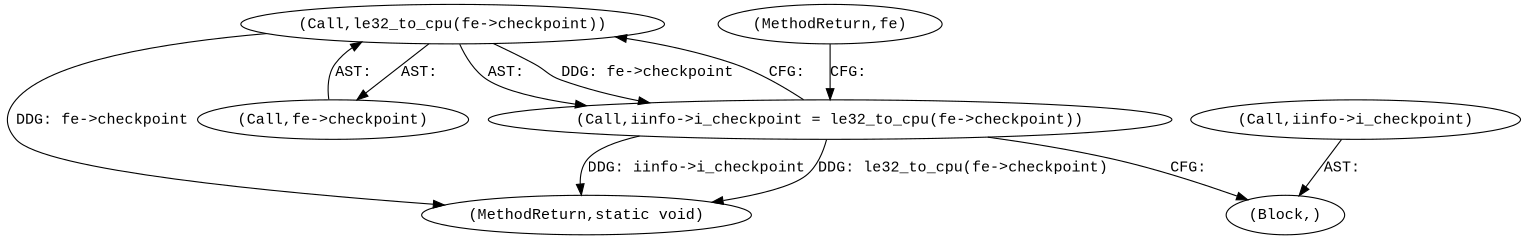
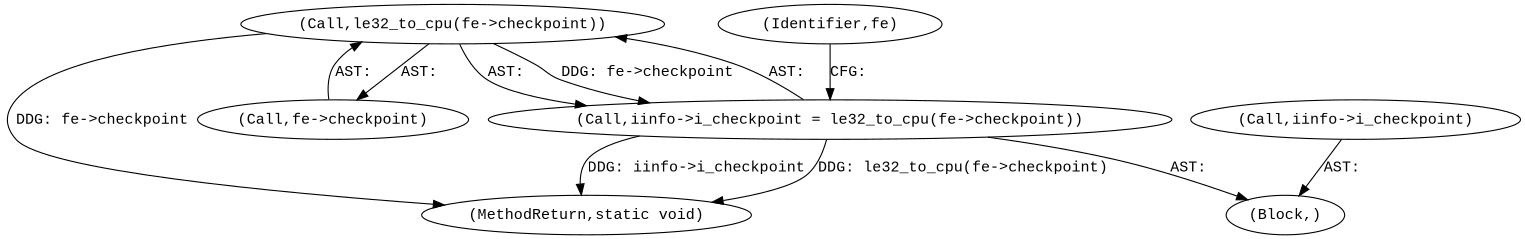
(830, 24) -> (830, 24)
(792, 72) -> (792, 72)
(1193, 167) -> (1193, 167)
